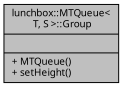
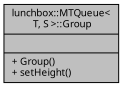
(42, 62) -> (34, 62)
